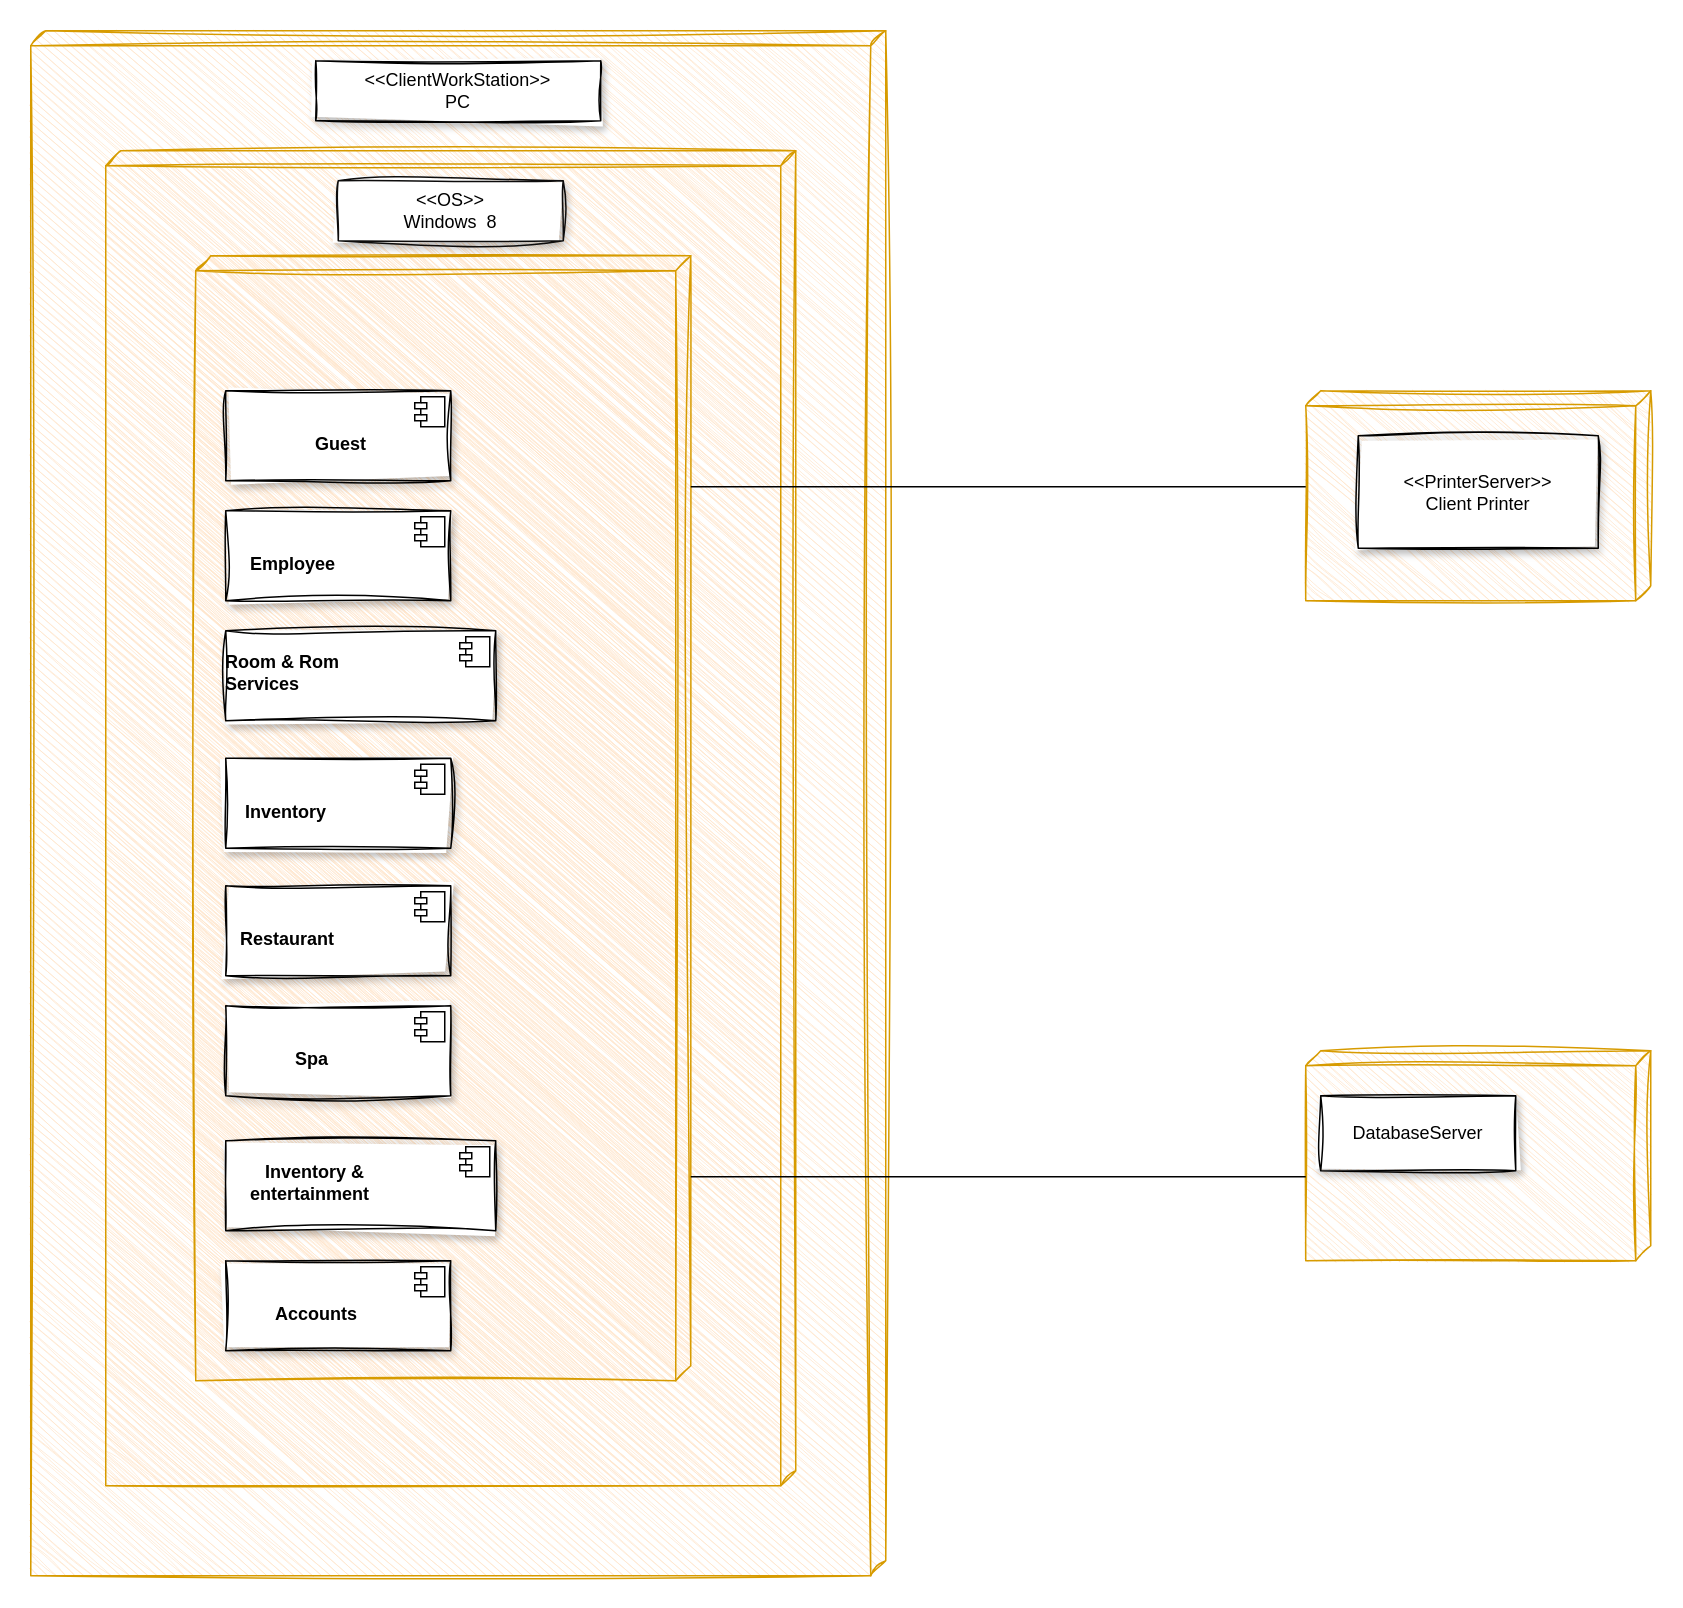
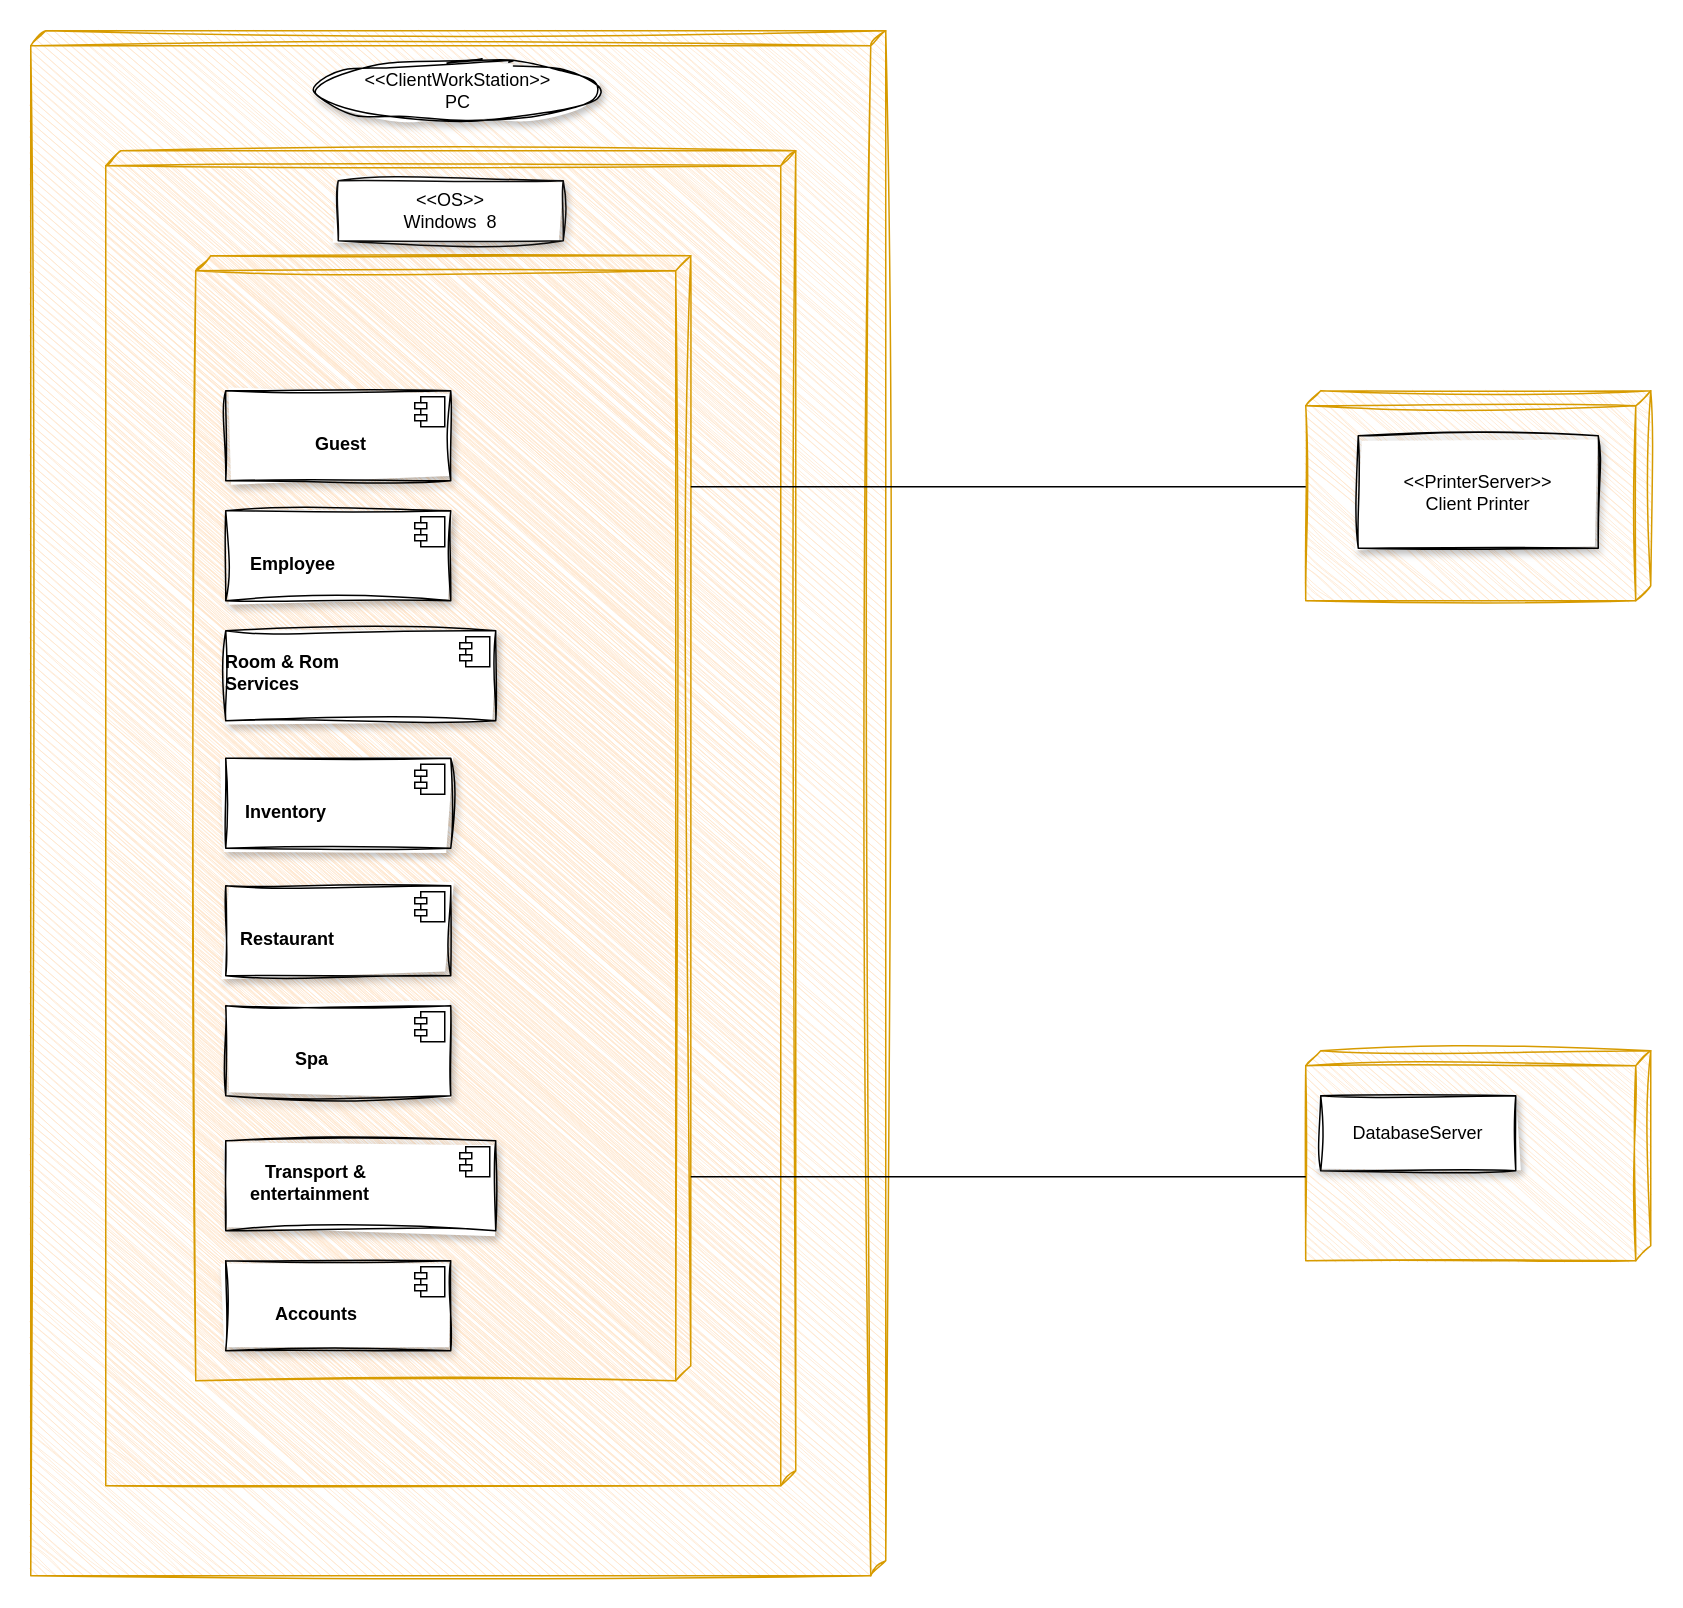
(458, 91) -> (458, 91)
(289, 1141) -> (289, 1141)
